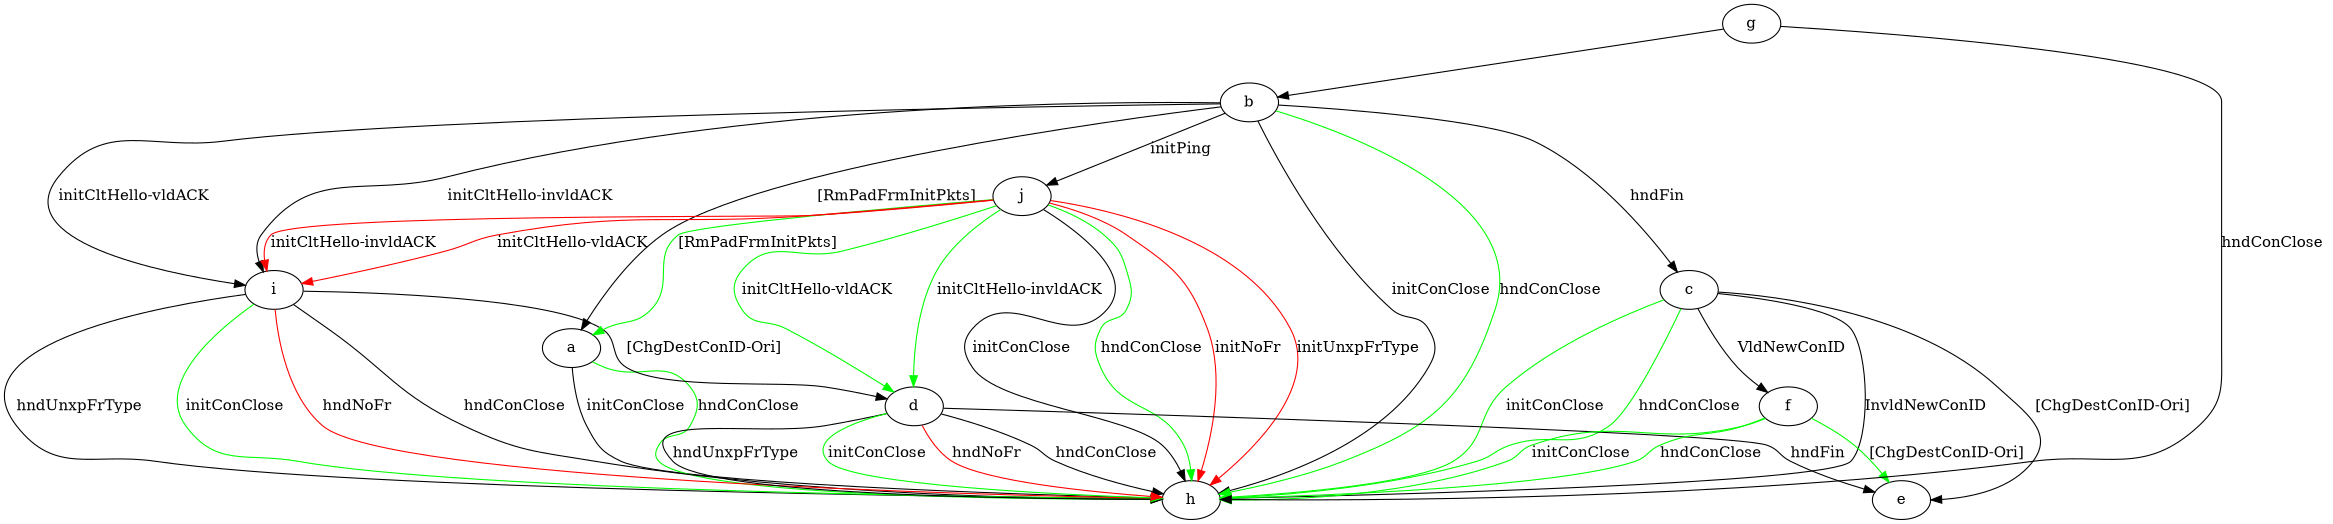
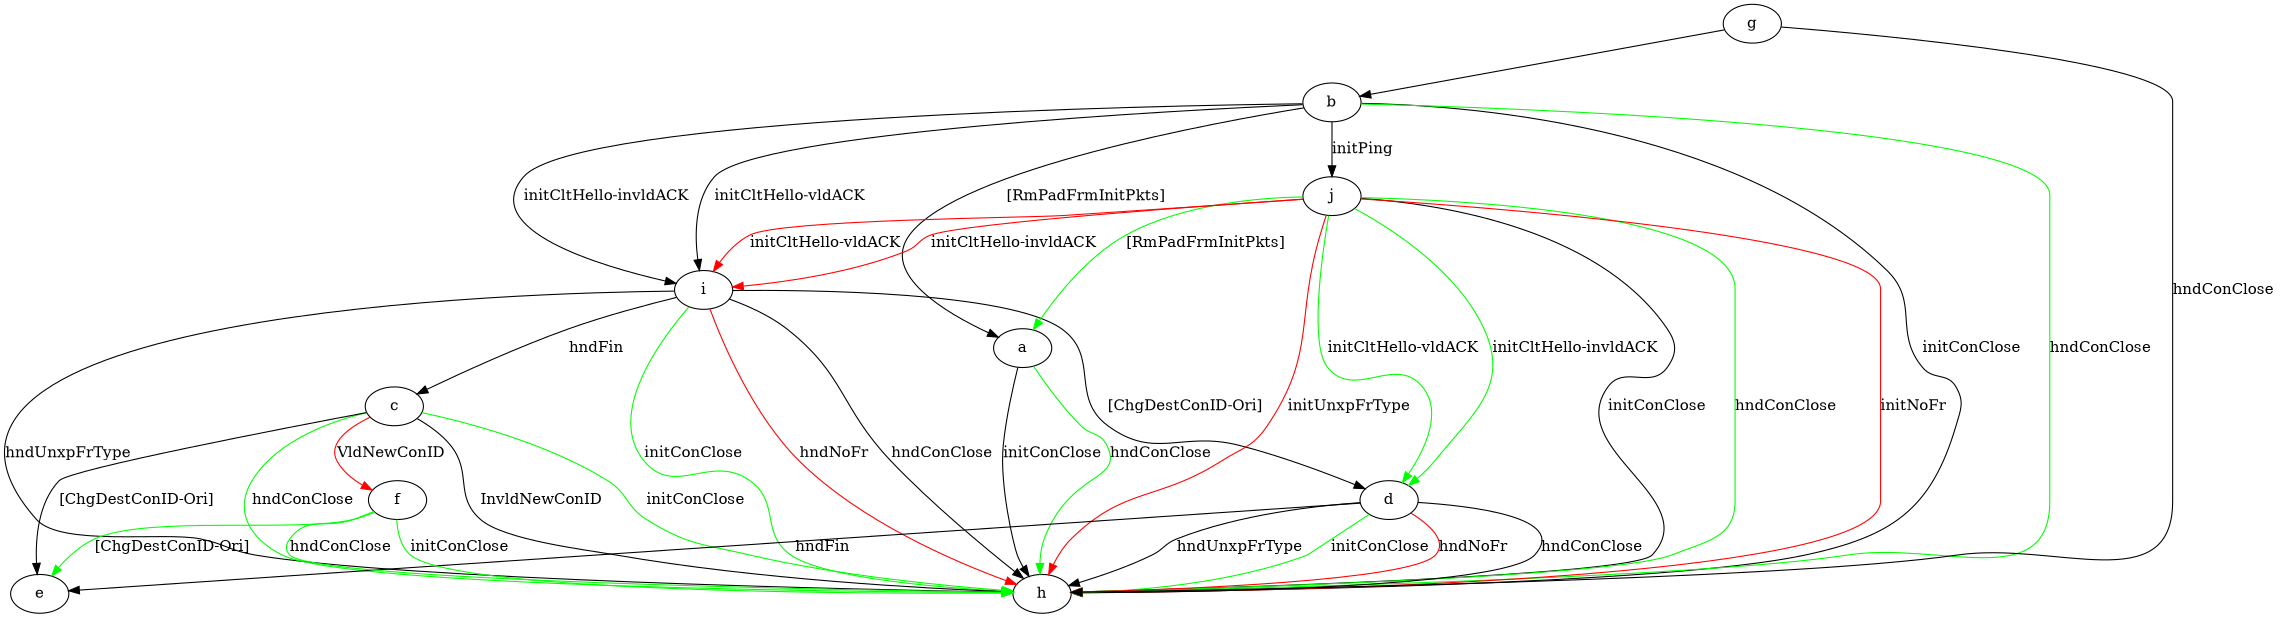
(1499, 130) -> (549, 336)
(1724, 351) -> (335, 449)
